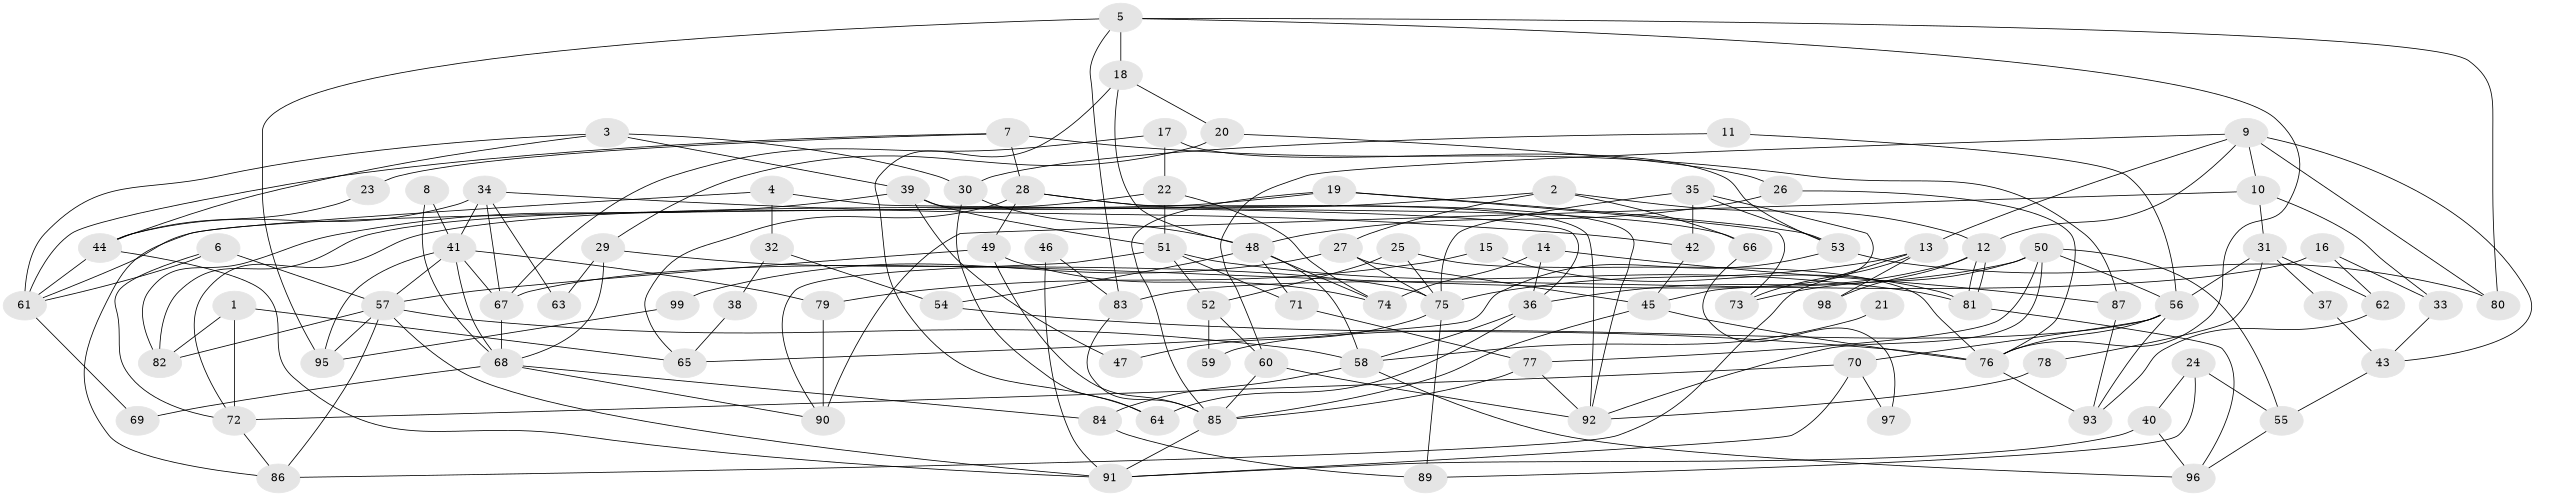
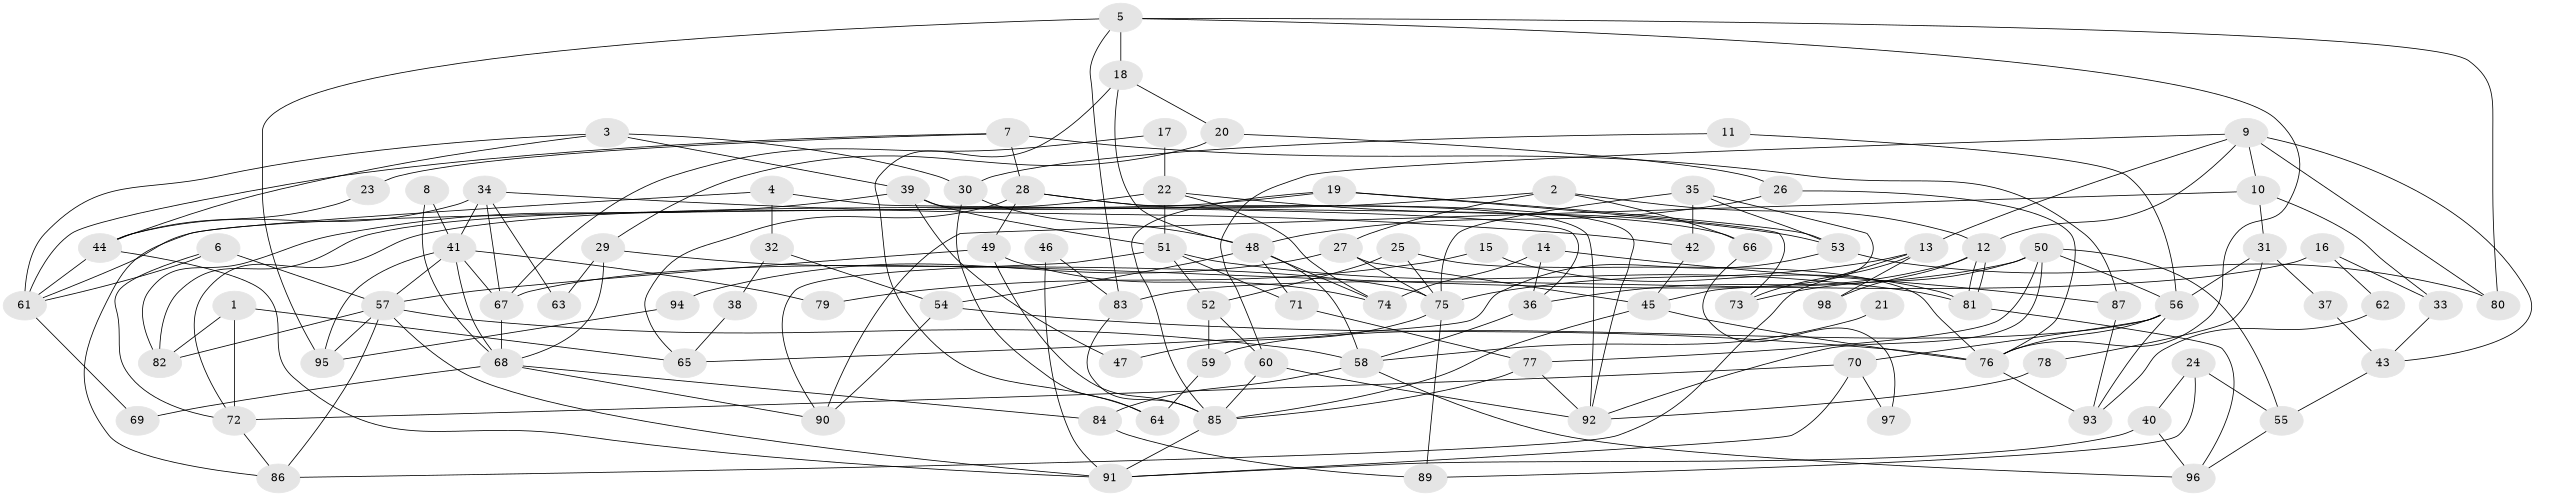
(1511, 154) -> (1503, 213)
(2324, 277) -> none
(678, 306) -> (678, 306)
(823, 363) -> (884, 364)
(1316, 391) -> (1191, 384)
